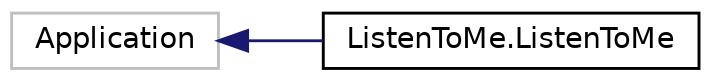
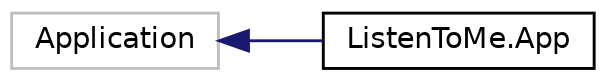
(511, 41) -> (459, 41)
